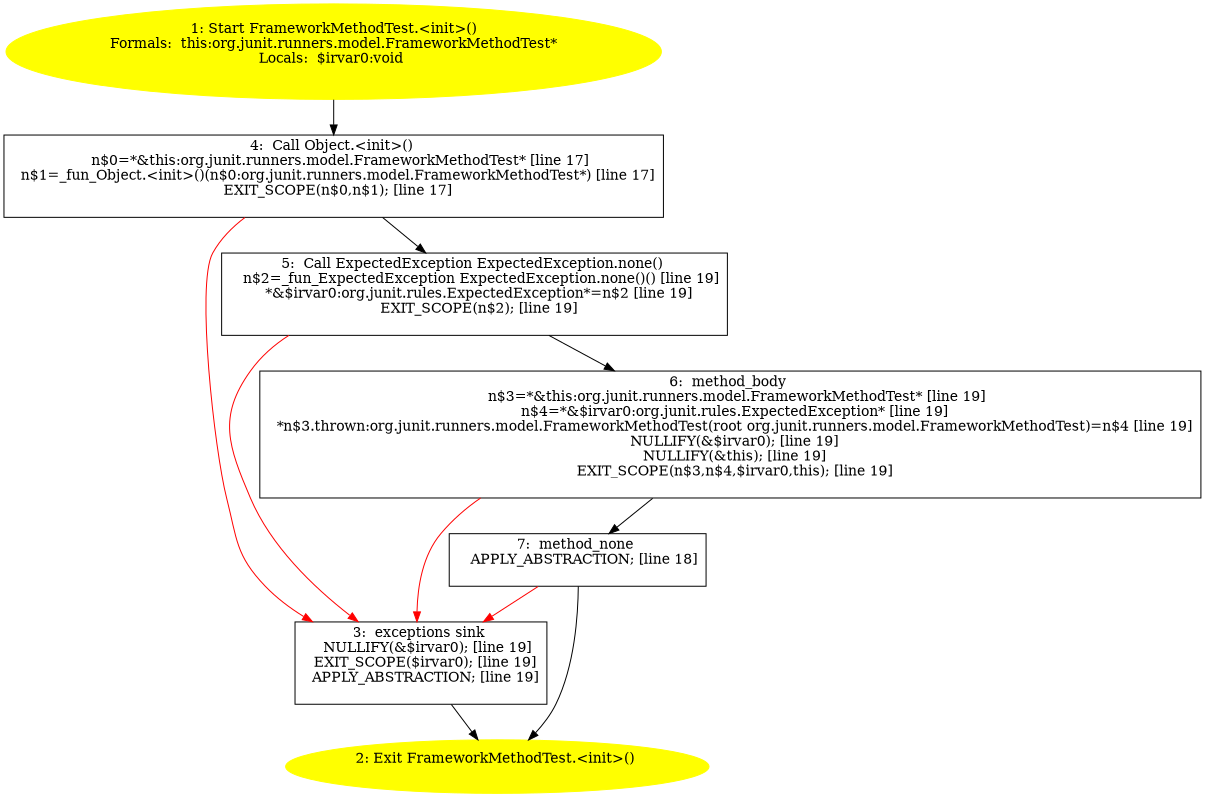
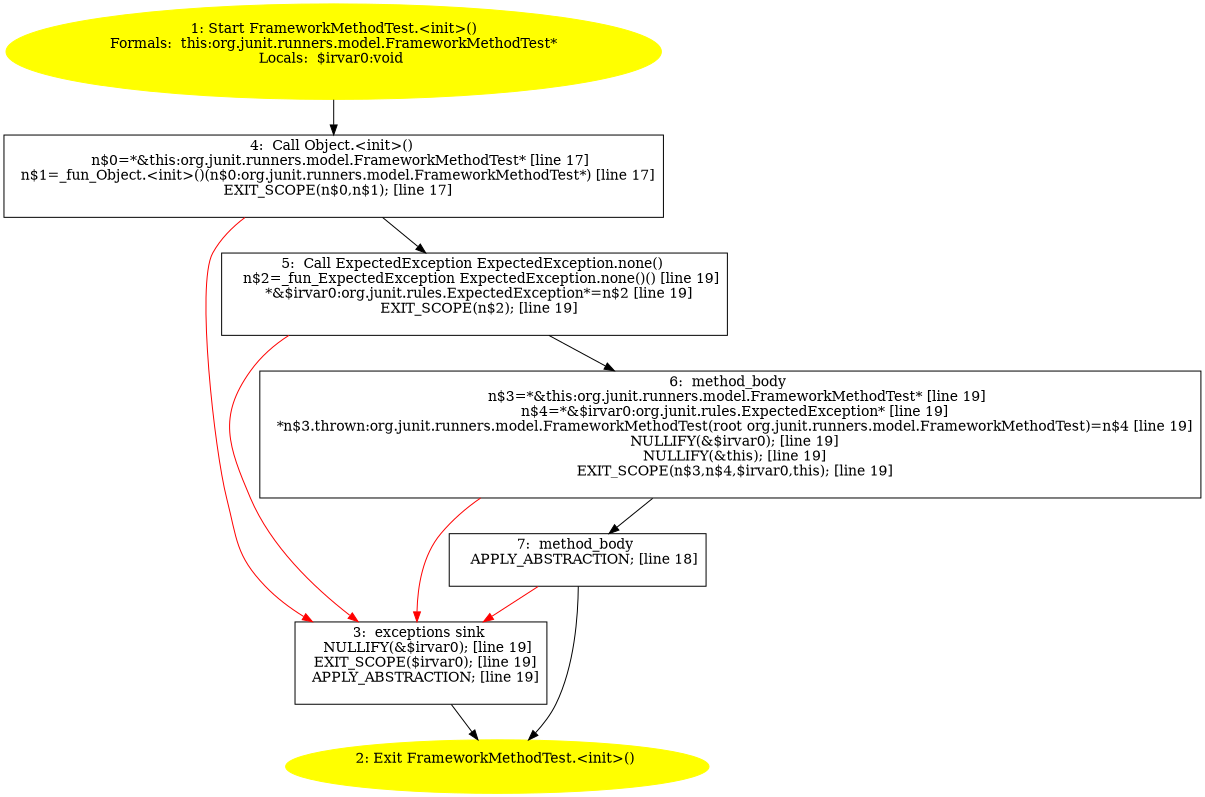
(578, 560) -> (578, 560)
